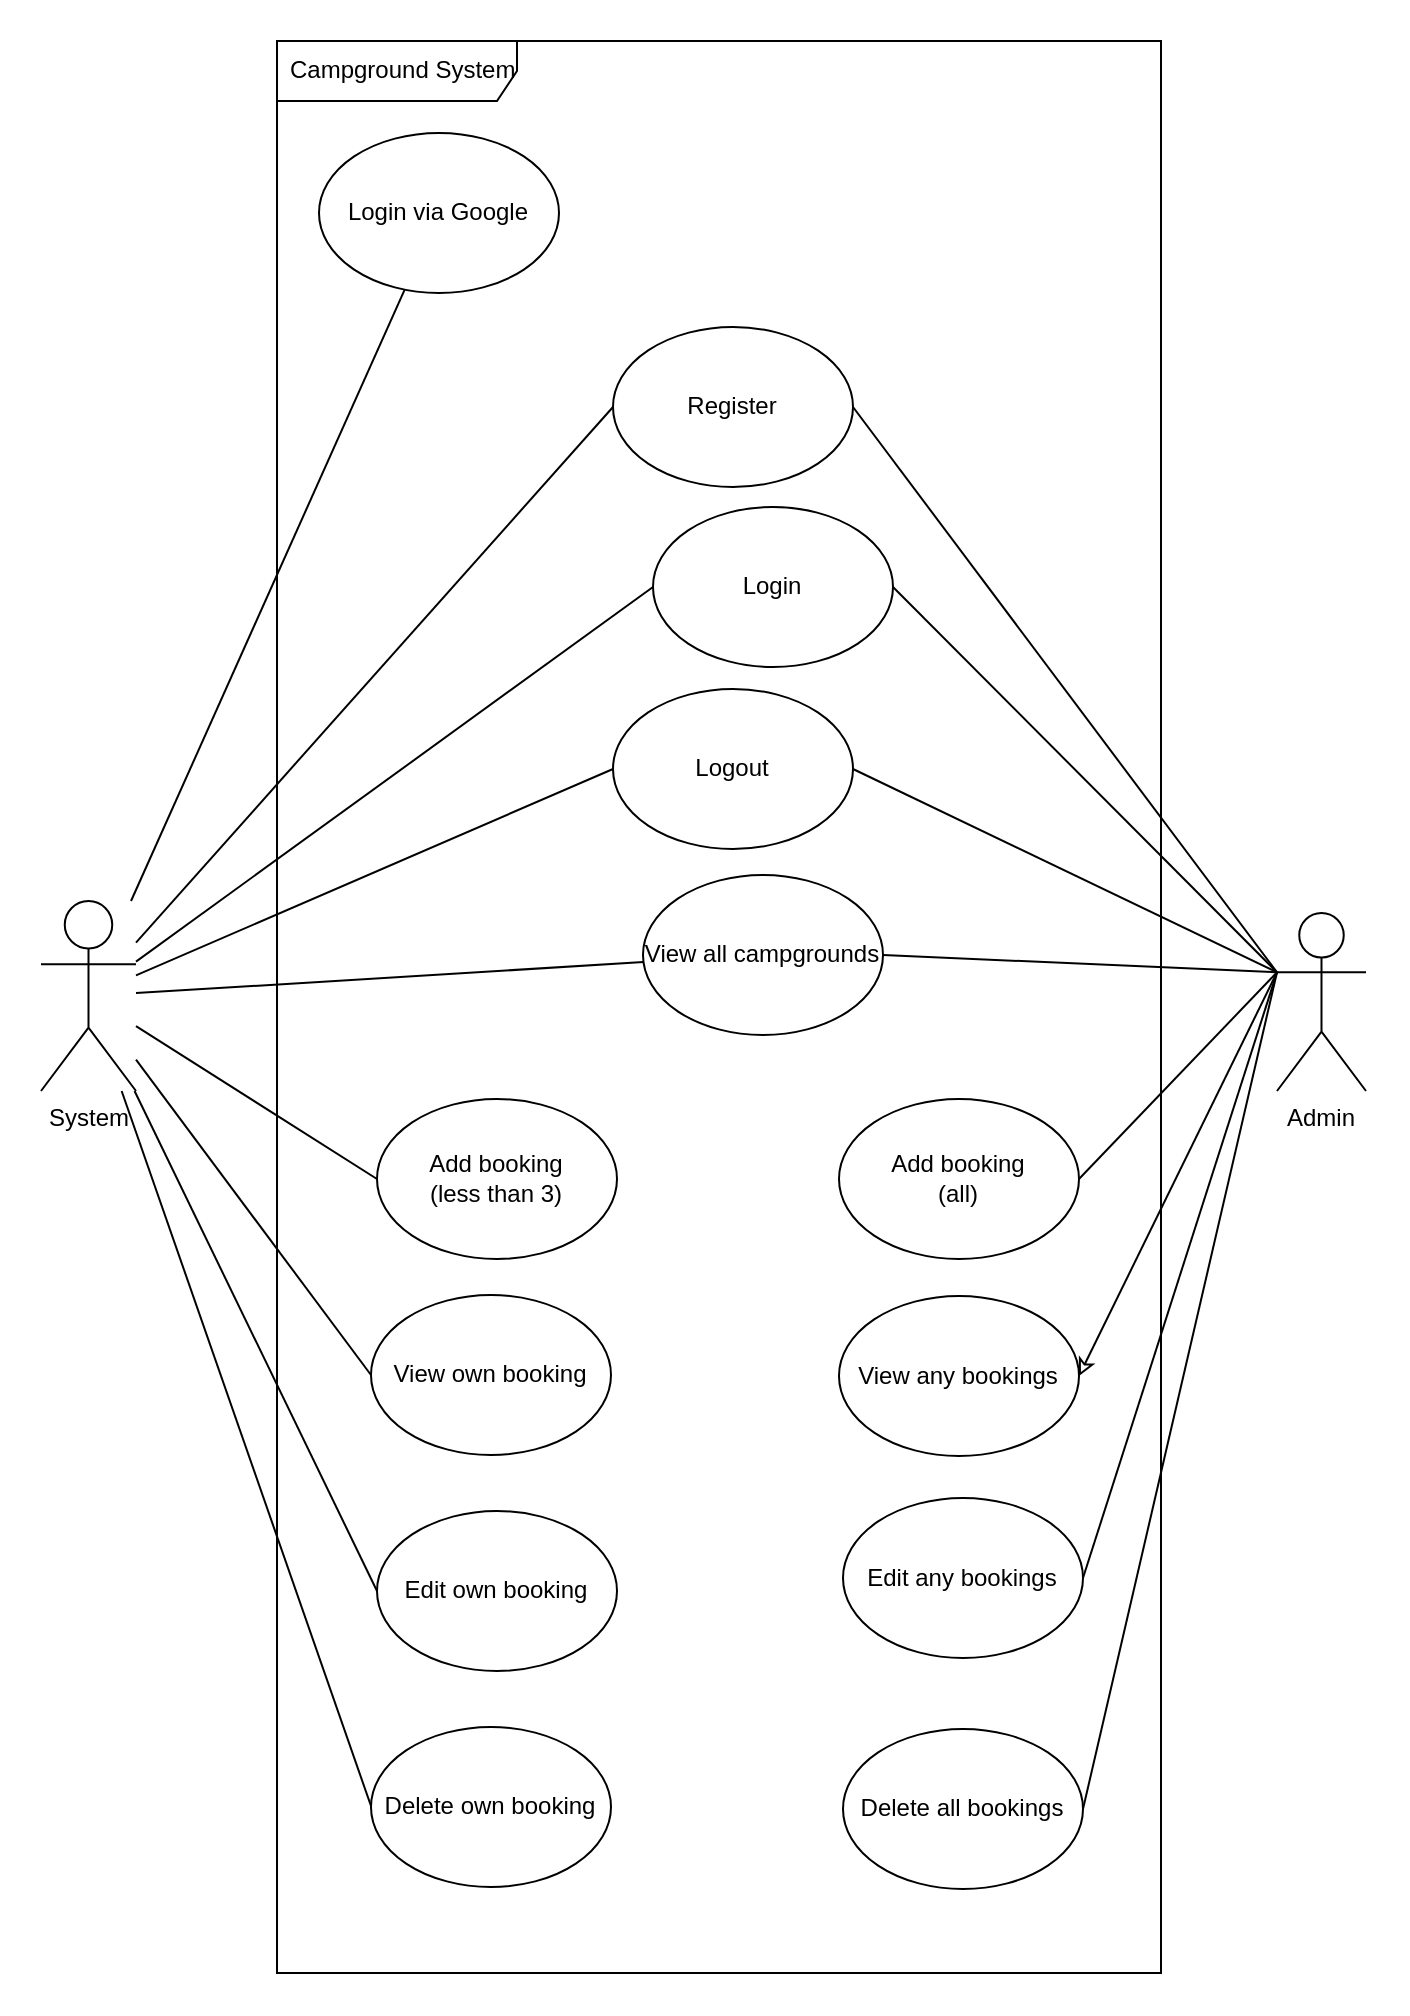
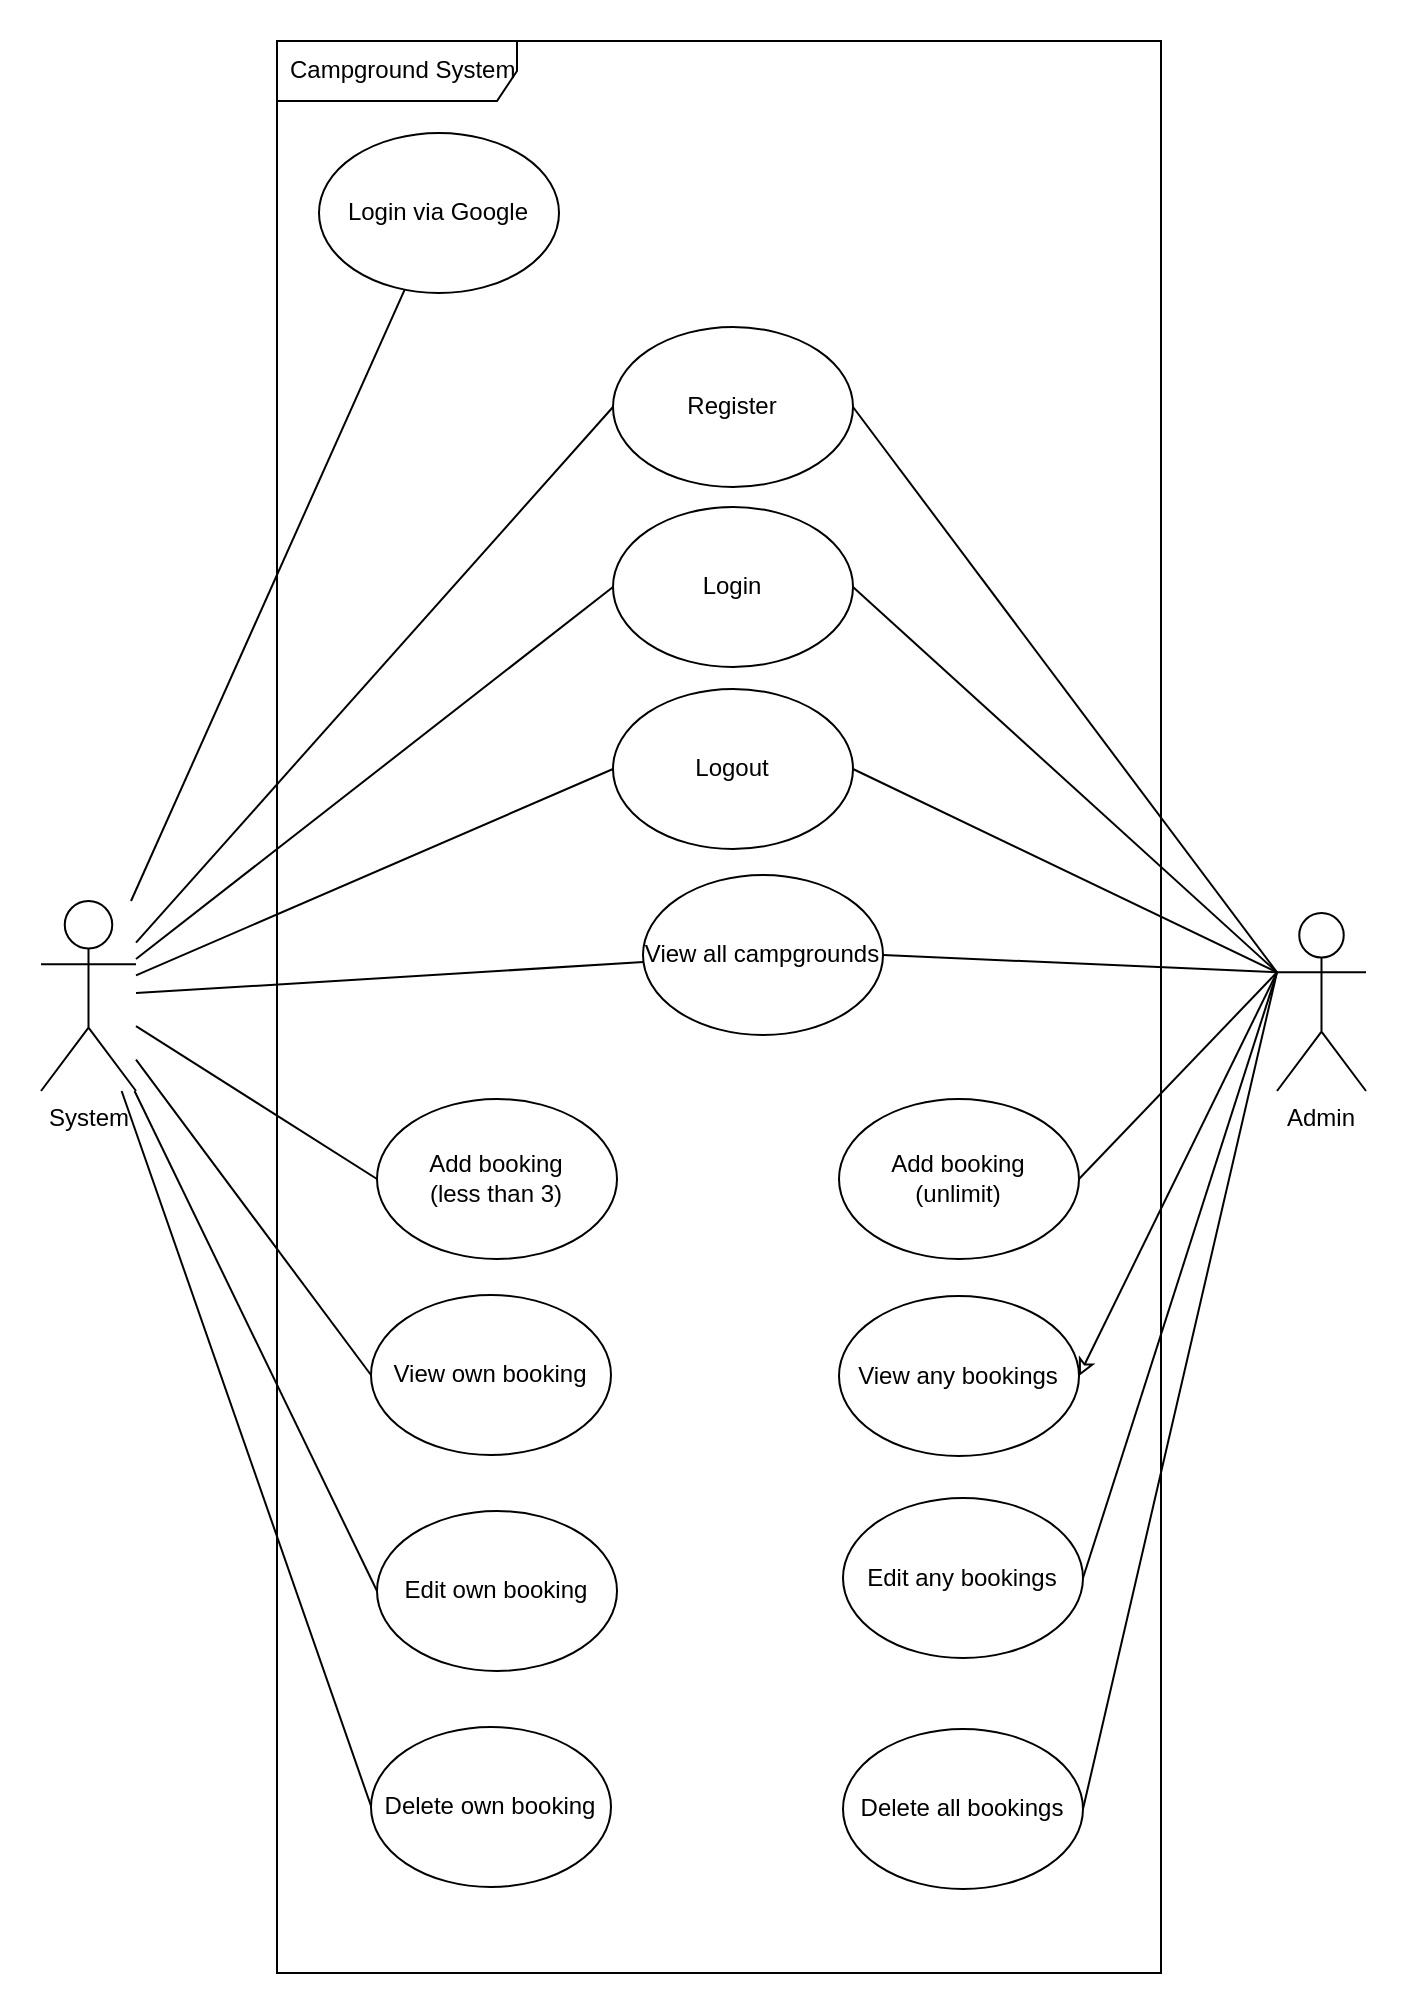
(773, 587) -> (733, 587)
(959, 1179) -> (959, 1179)
